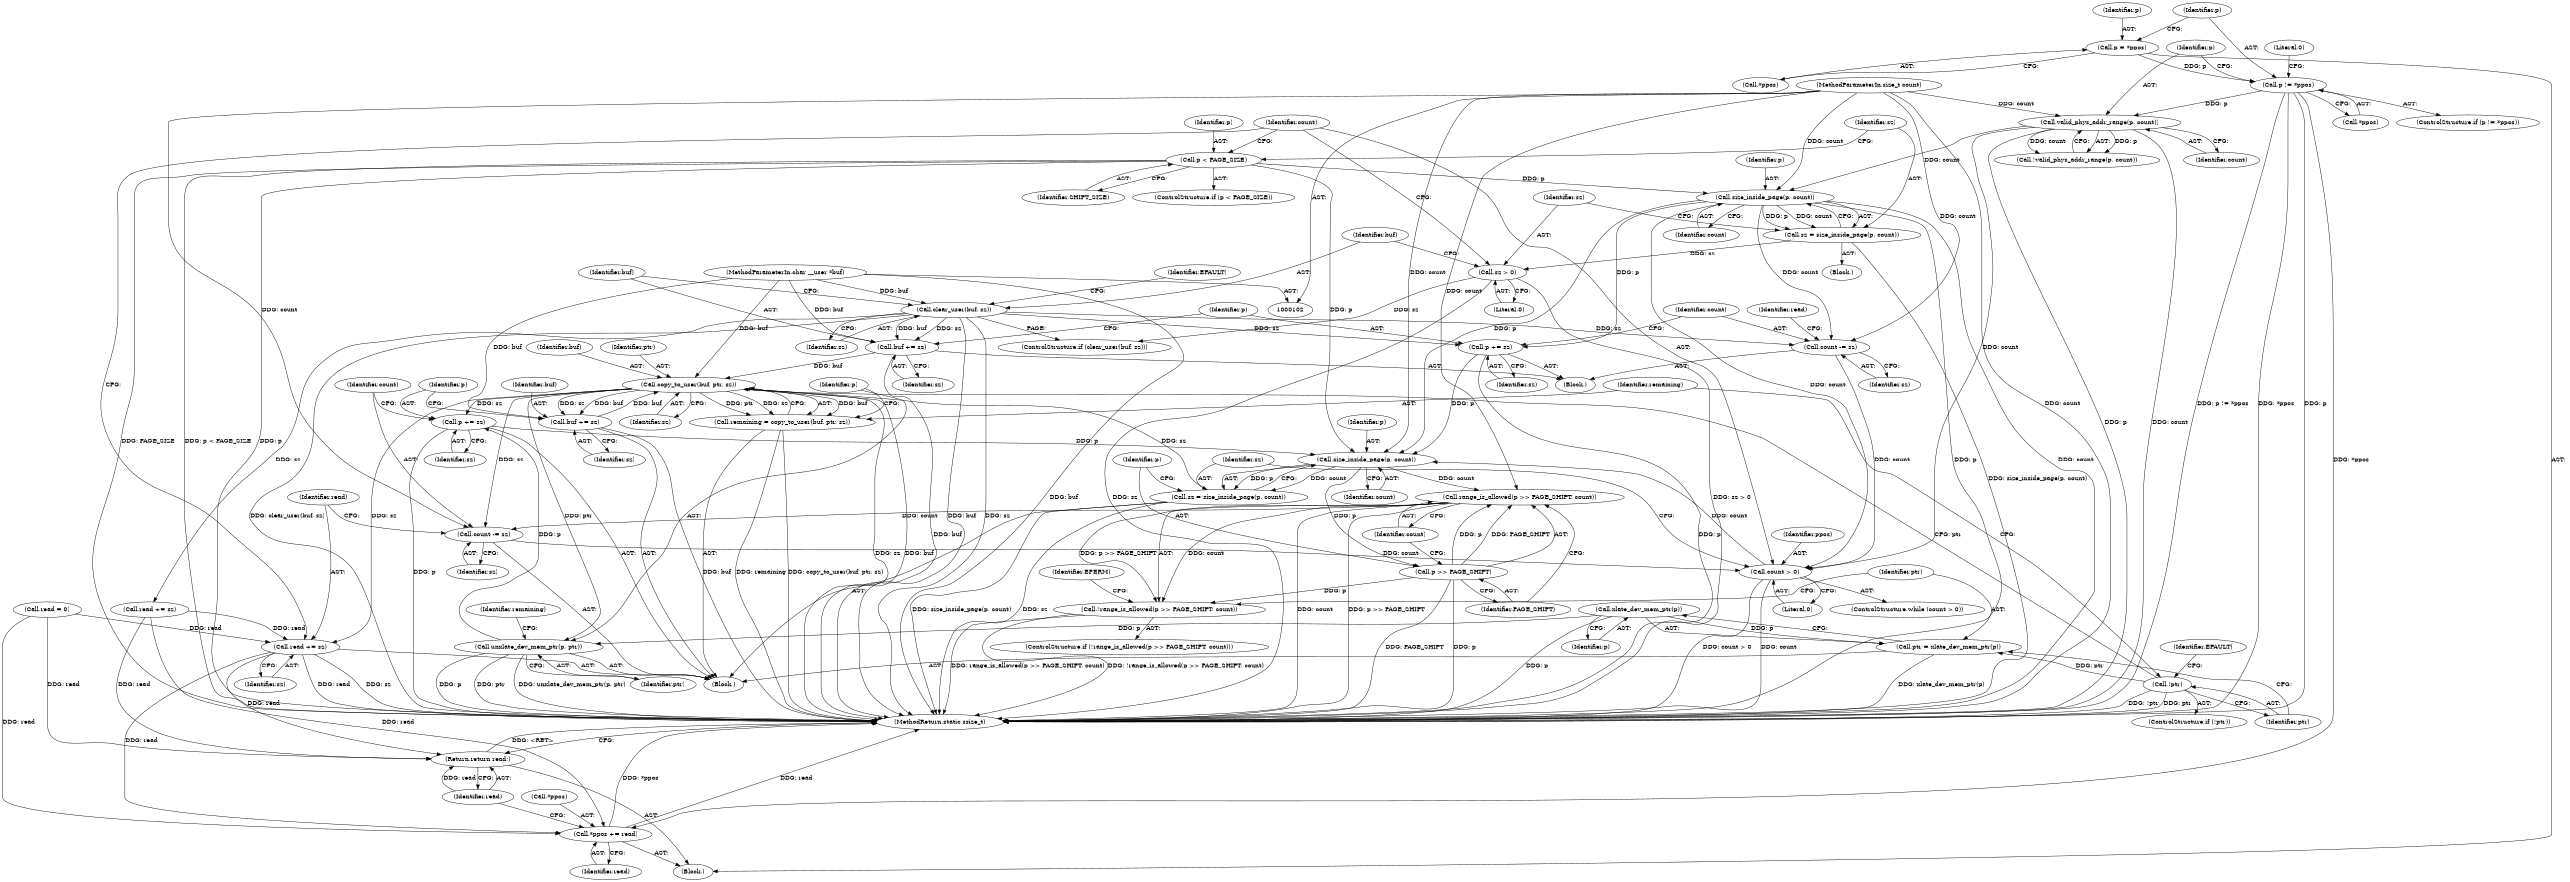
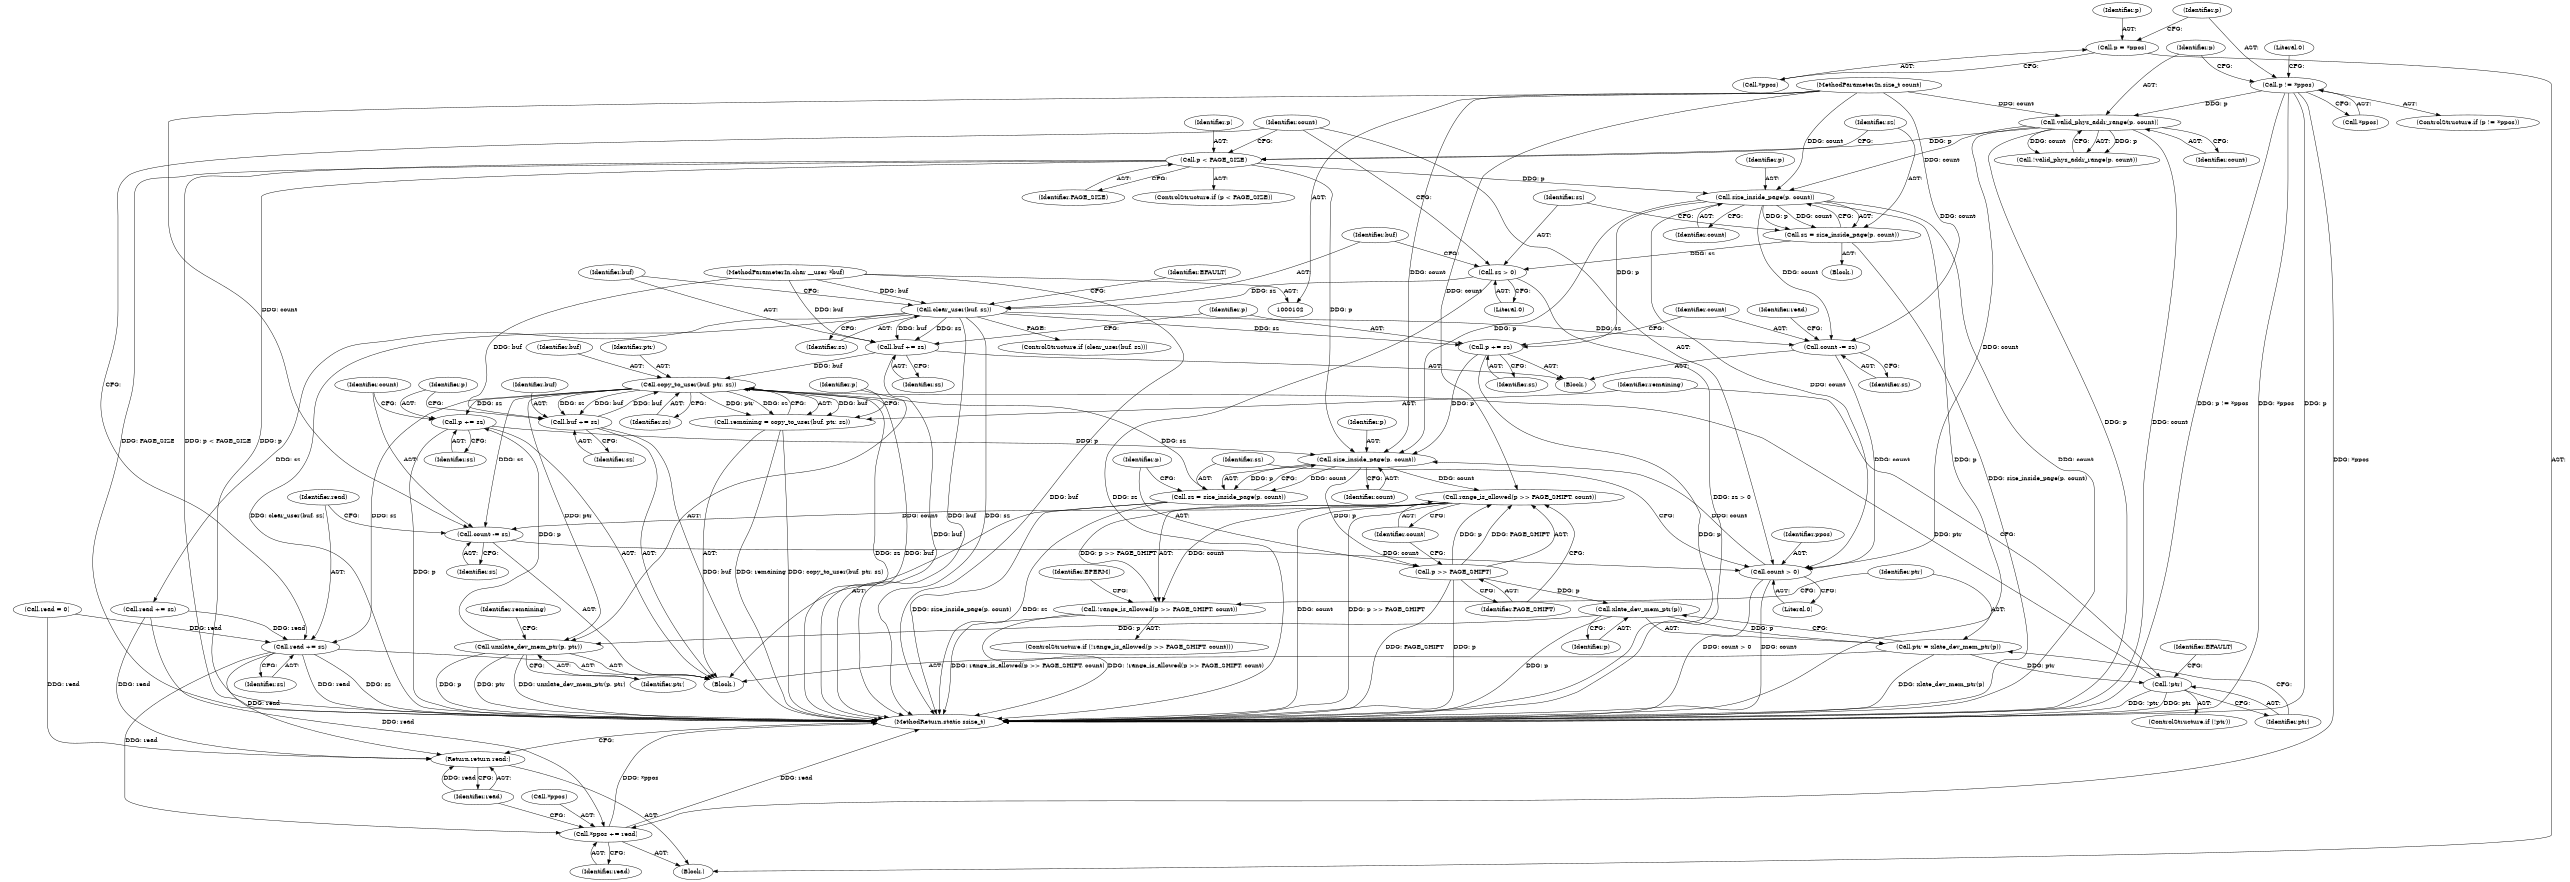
(2193, 72) -> none
none -> (1653, 153)
(1073, 198) -> (1073, 198)
(1286, 326) -> (1243, 294)
(739, 327) -> none
(1948, 535) -> (1948, 535)
(1314, 590) -> (1544, 590)
(1907, 610) -> none
(2073, 668) -> (2054, 674)
(1966, 705) -> none
(677, 726) -> none
(181, 823) -> none
